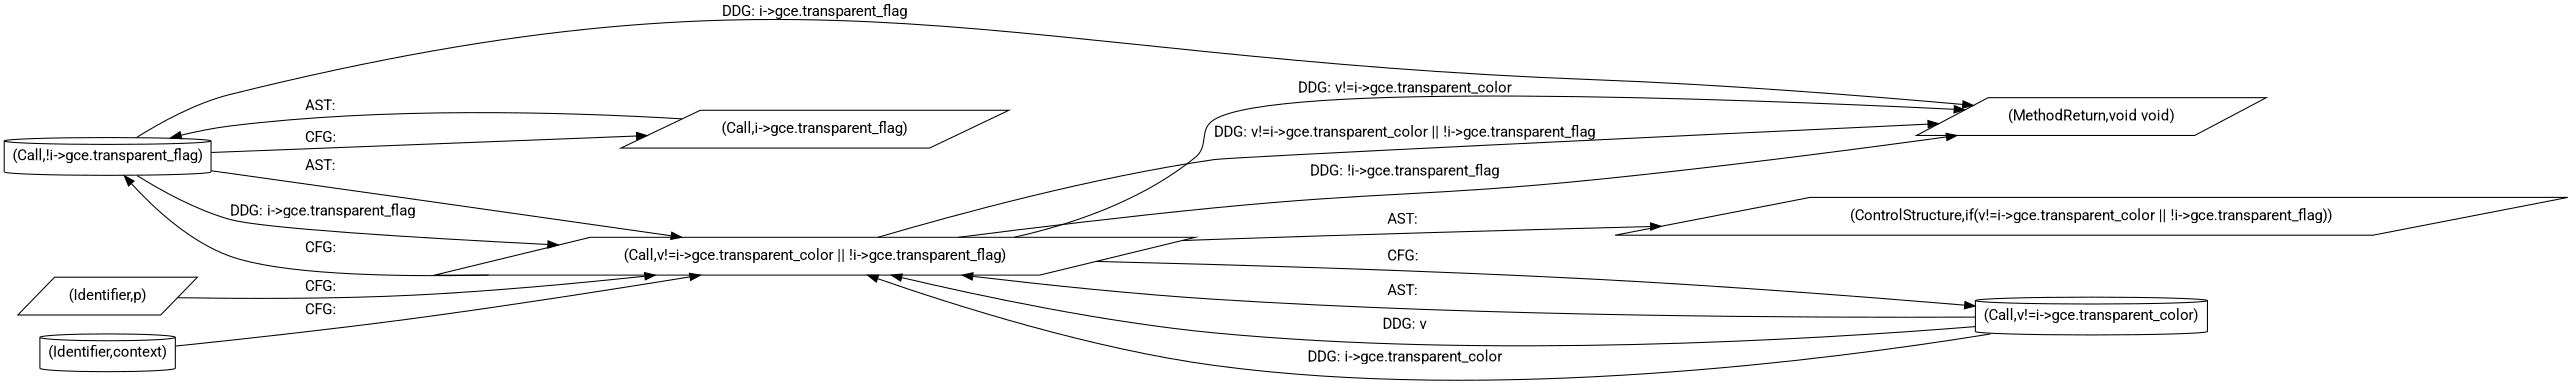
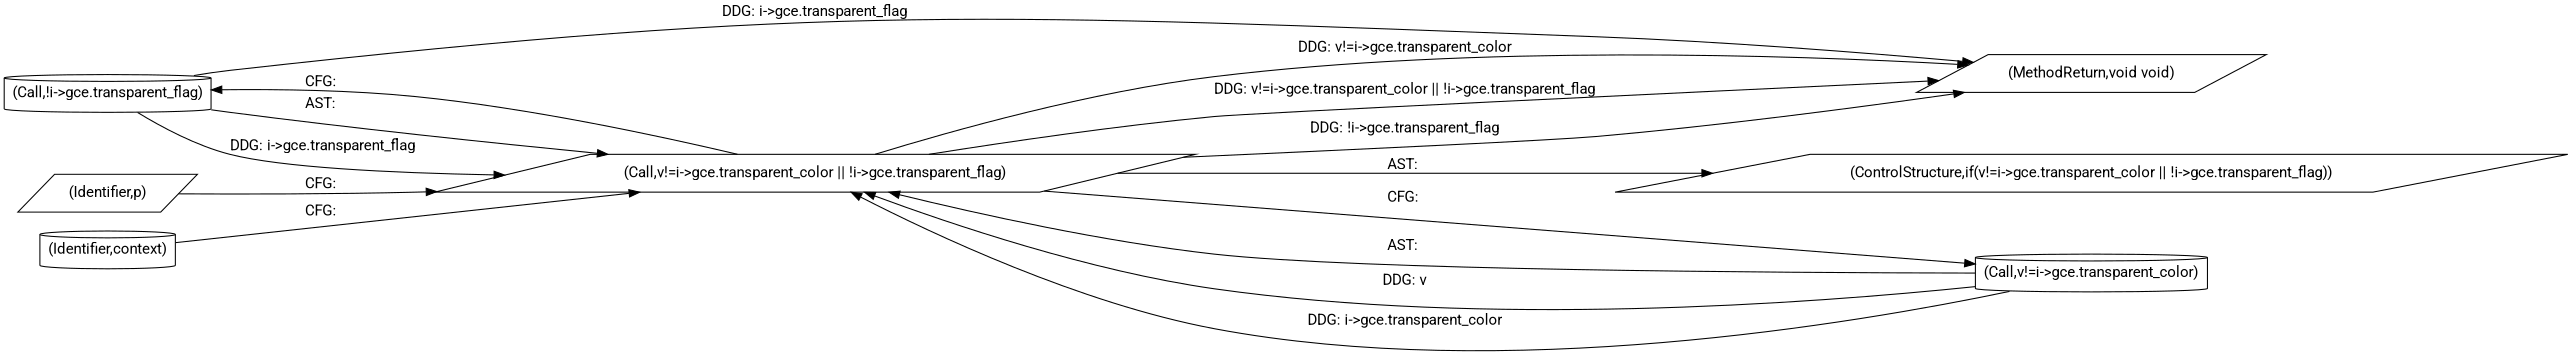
(815, 129) -> none
